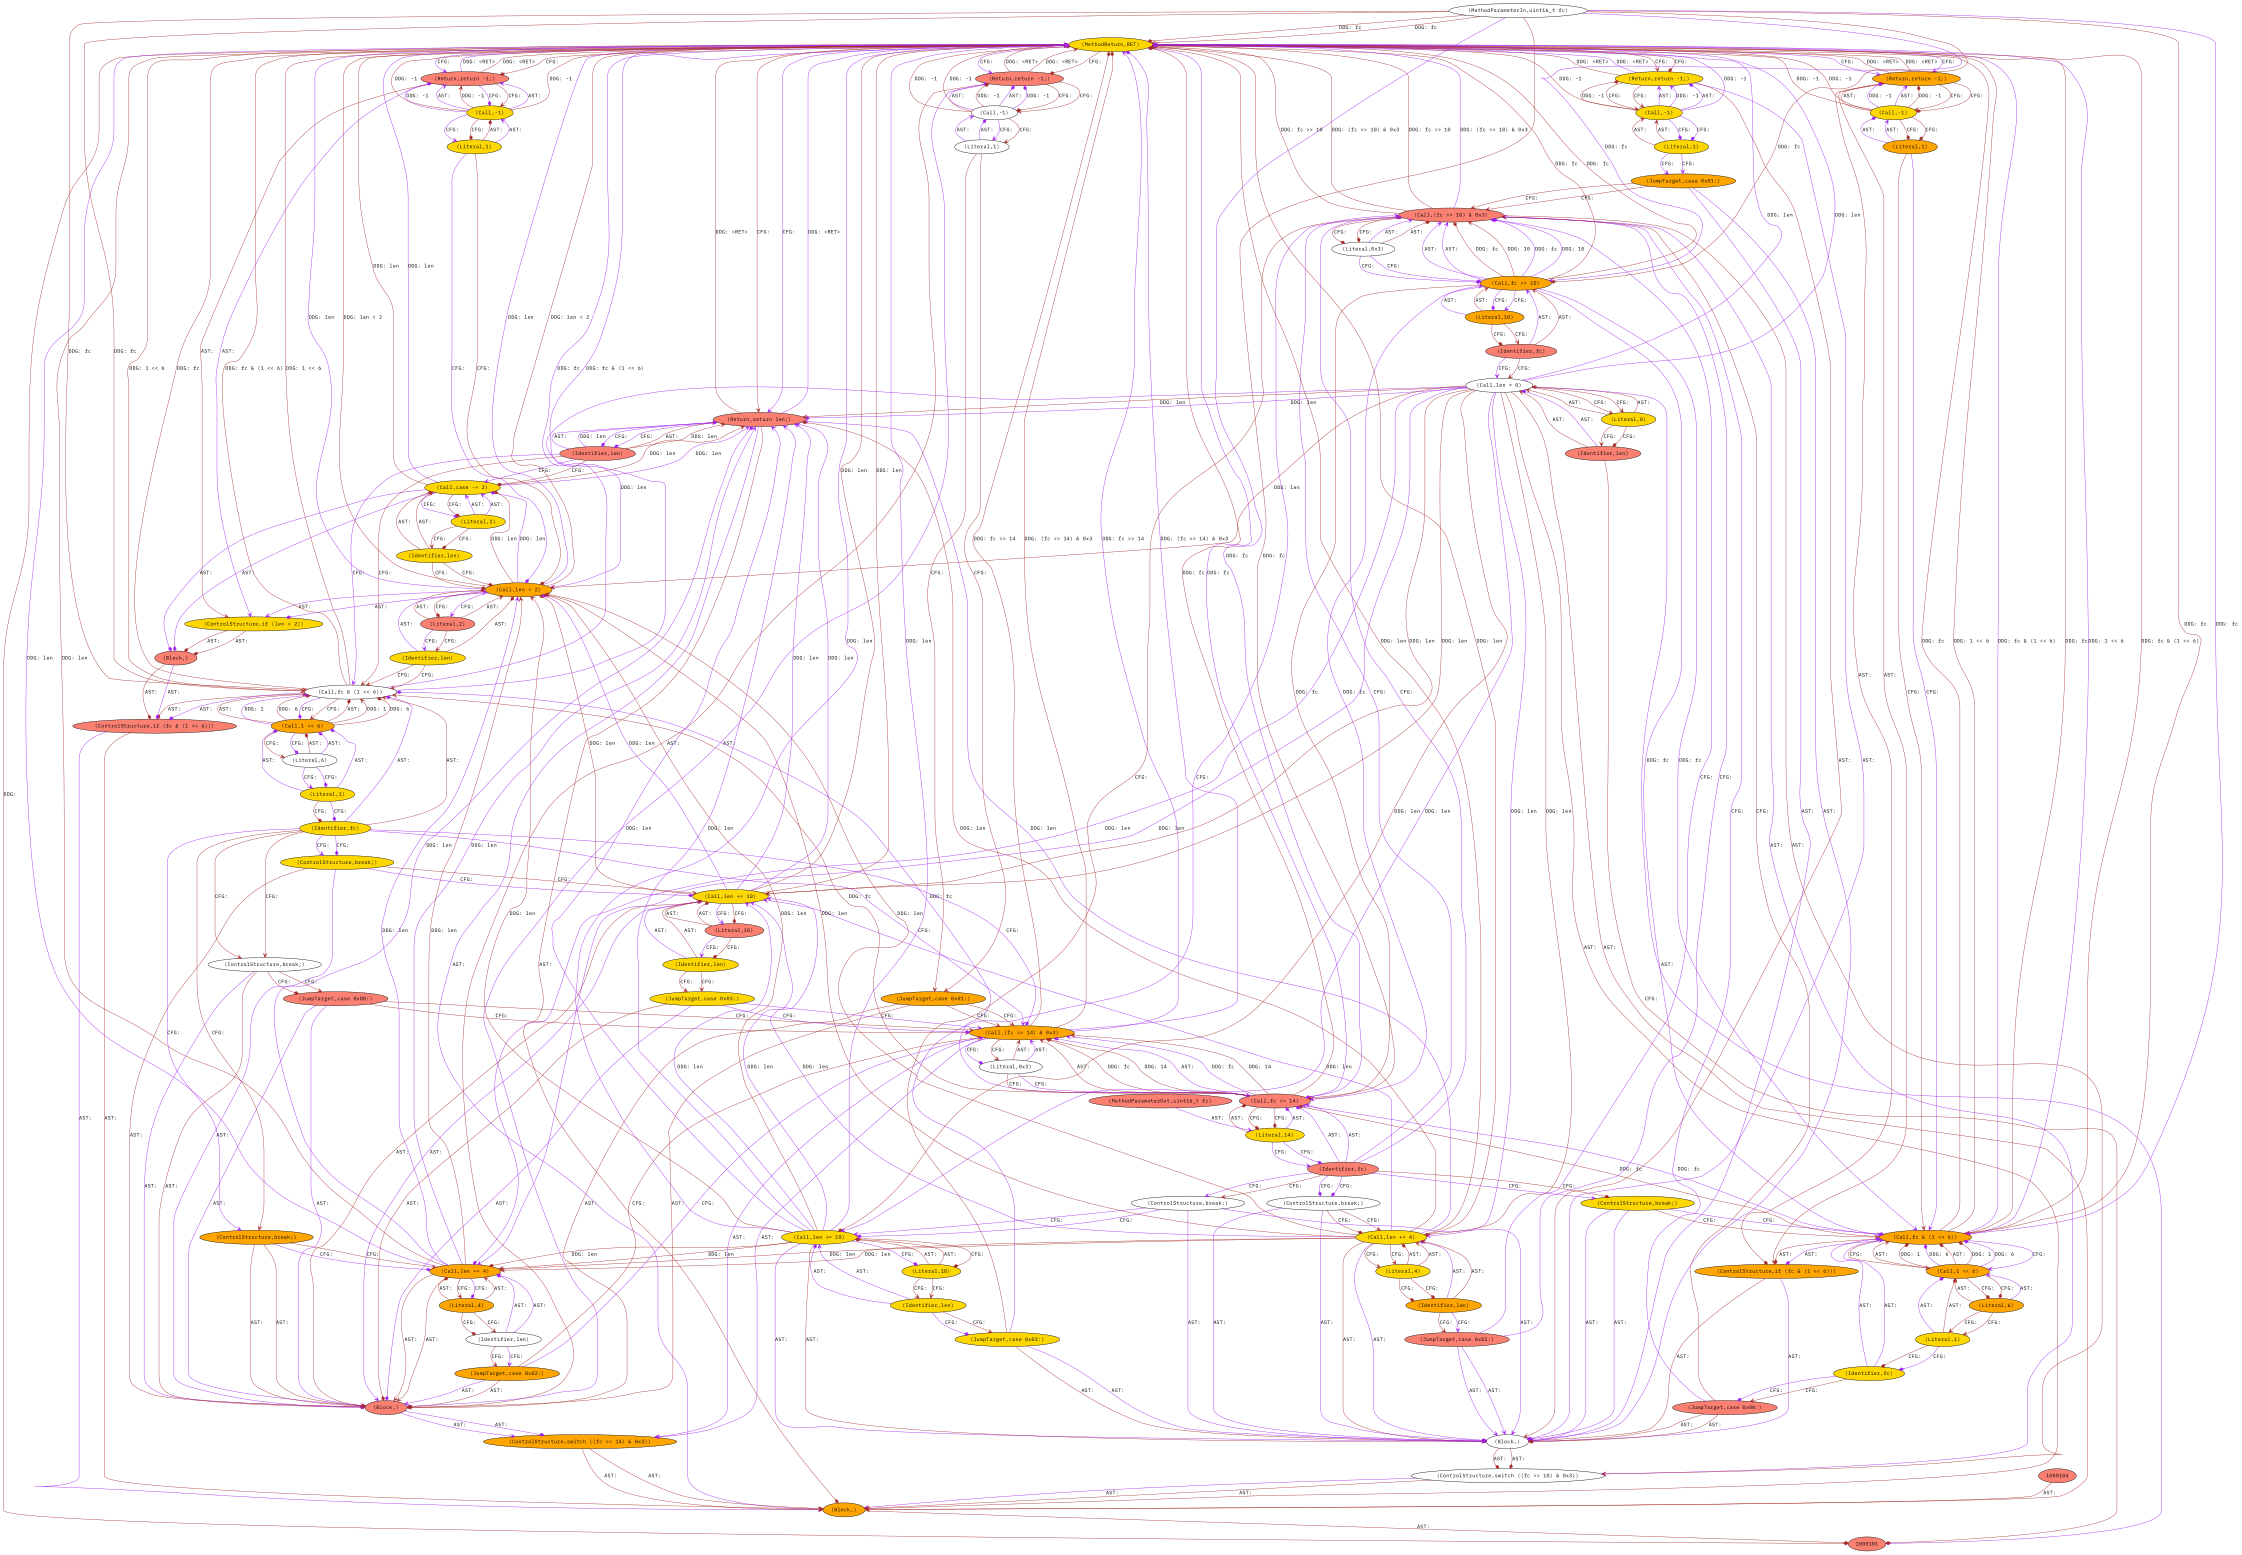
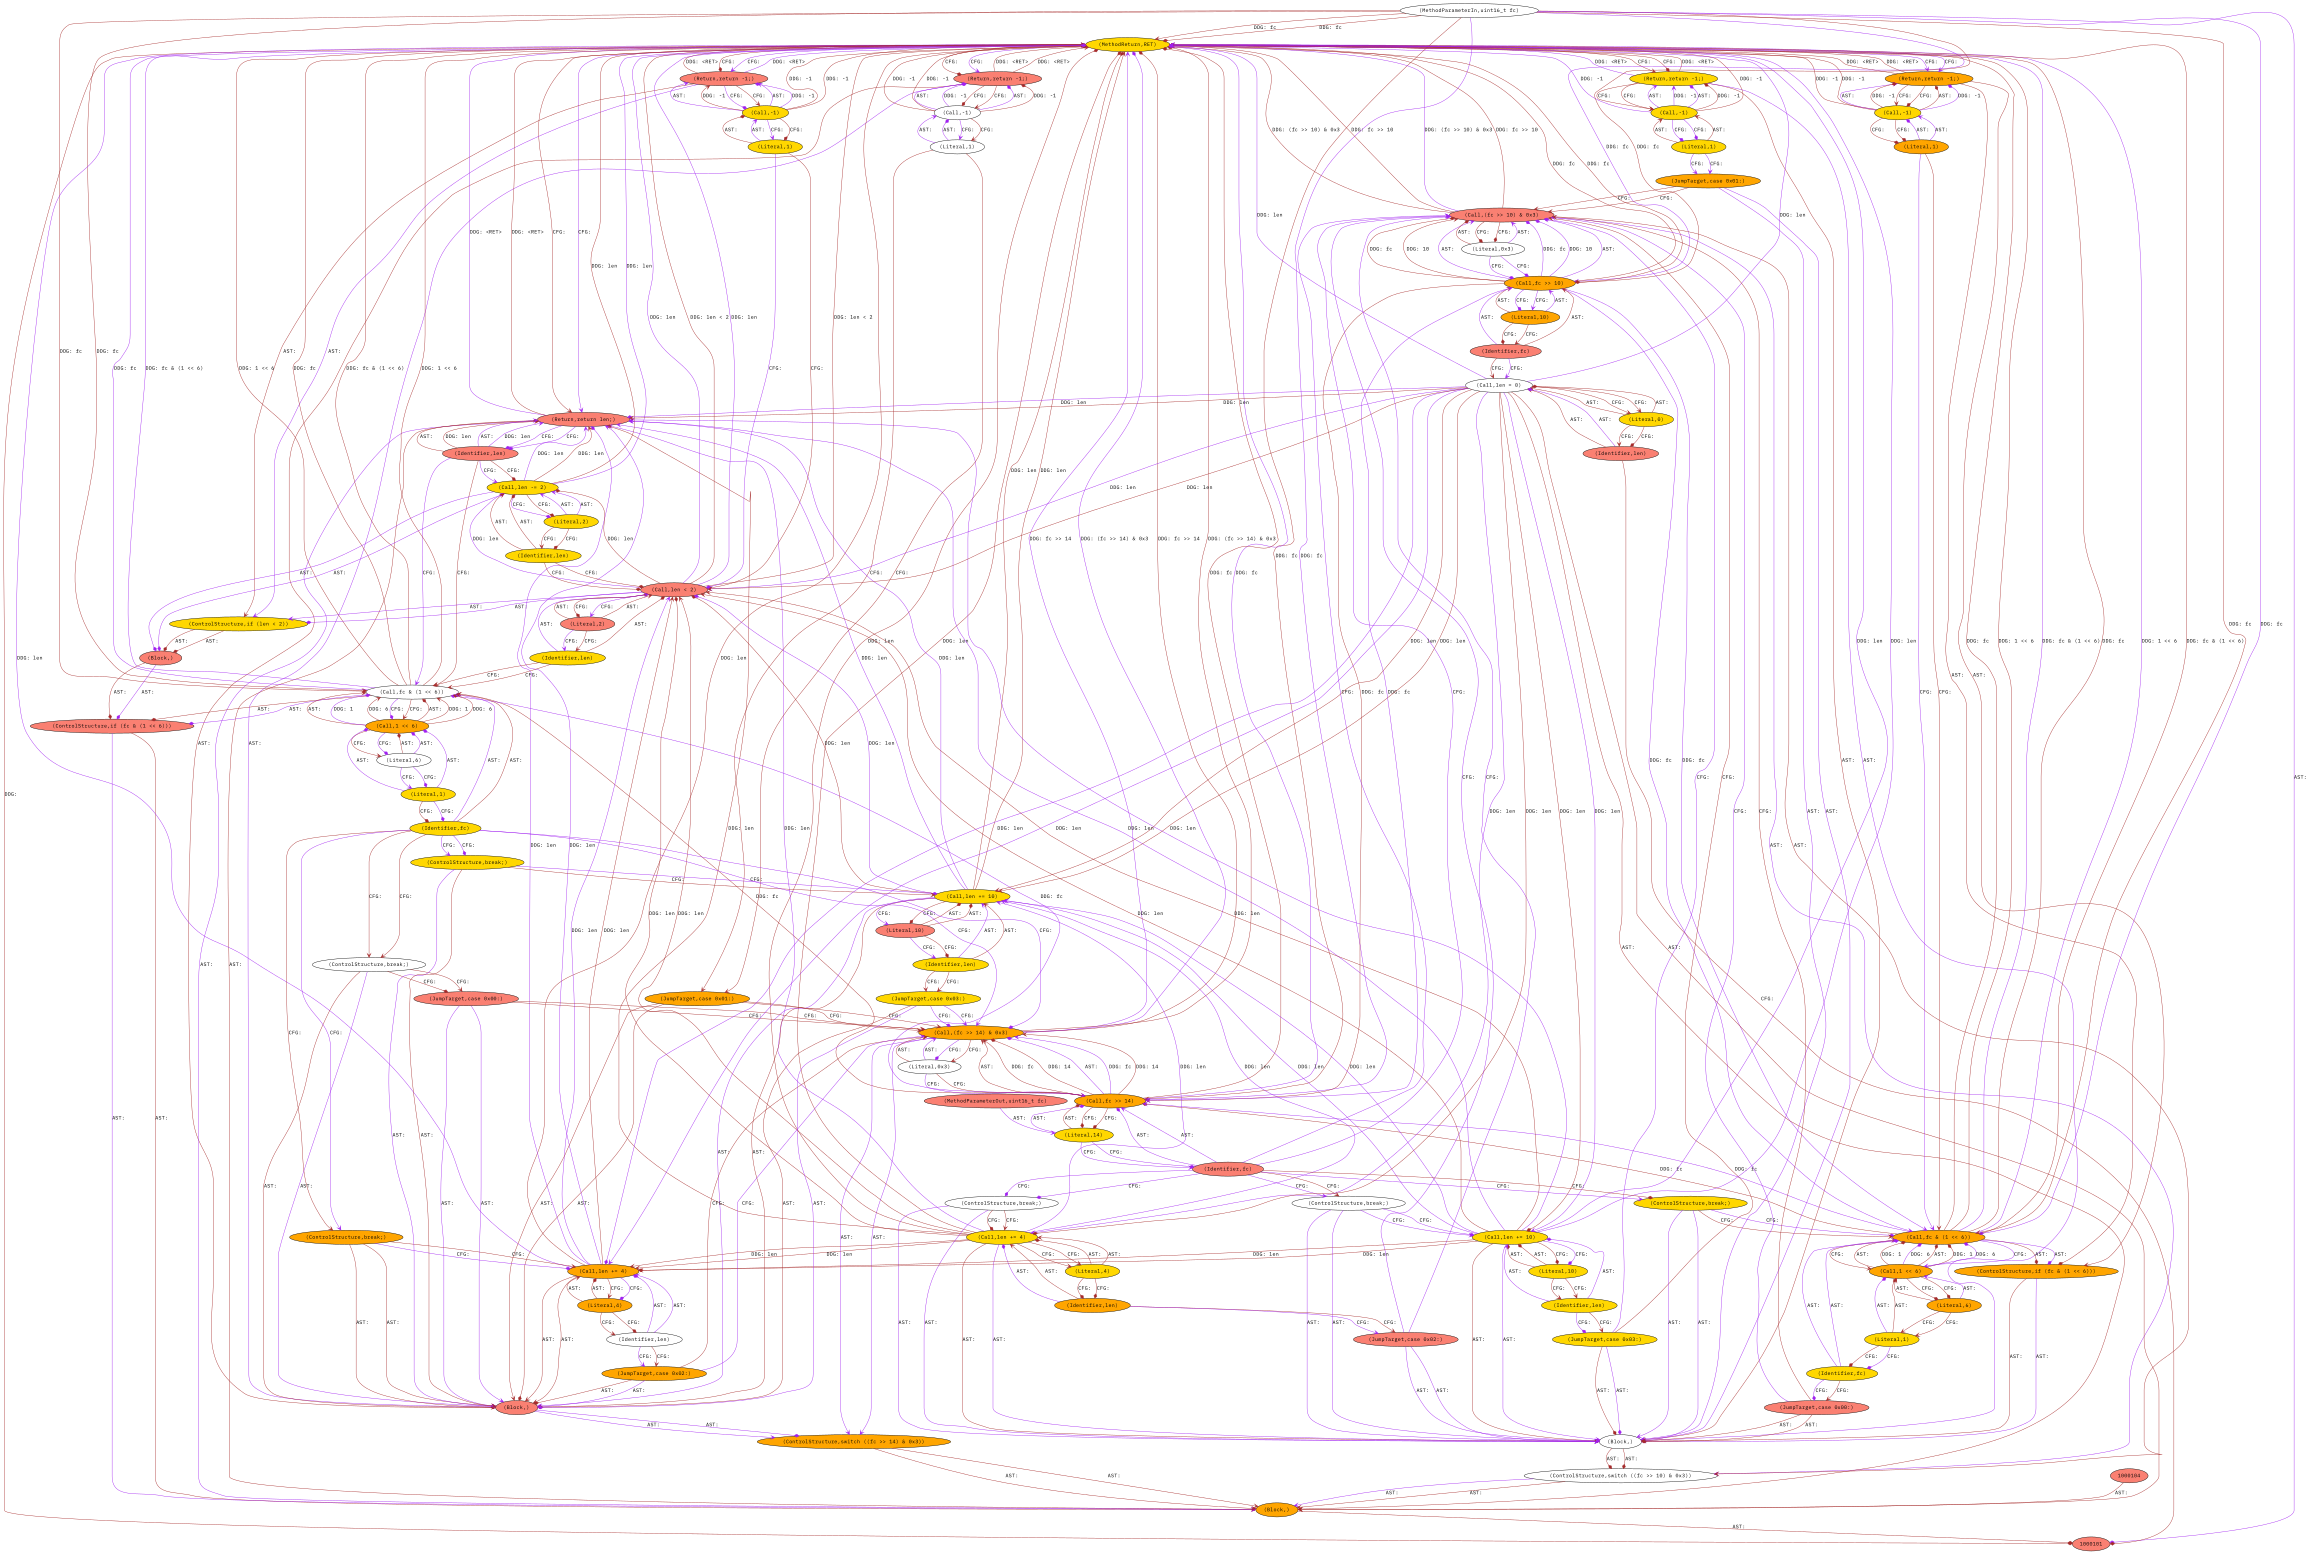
(463, 488) -> (523, 488)
(519, 590) -> (674, 590)
(1859, 1089) -> (2294, 481)
(1275, 1101) -> (1110, 1101)
